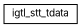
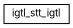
(41, 14) -> (37, 14)
